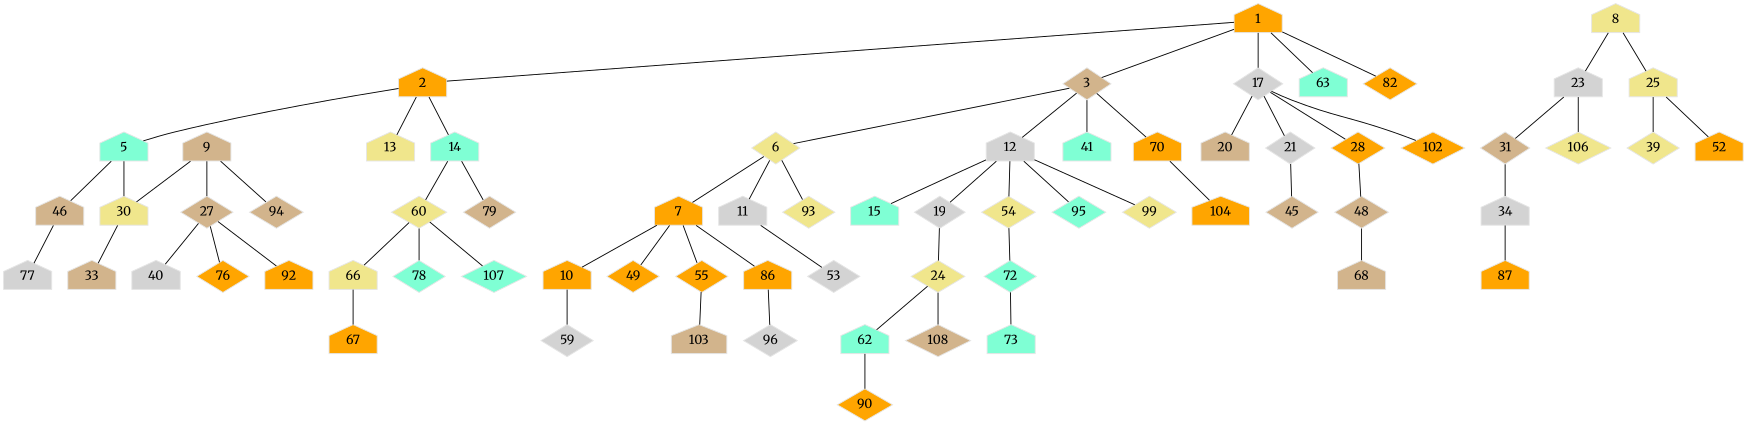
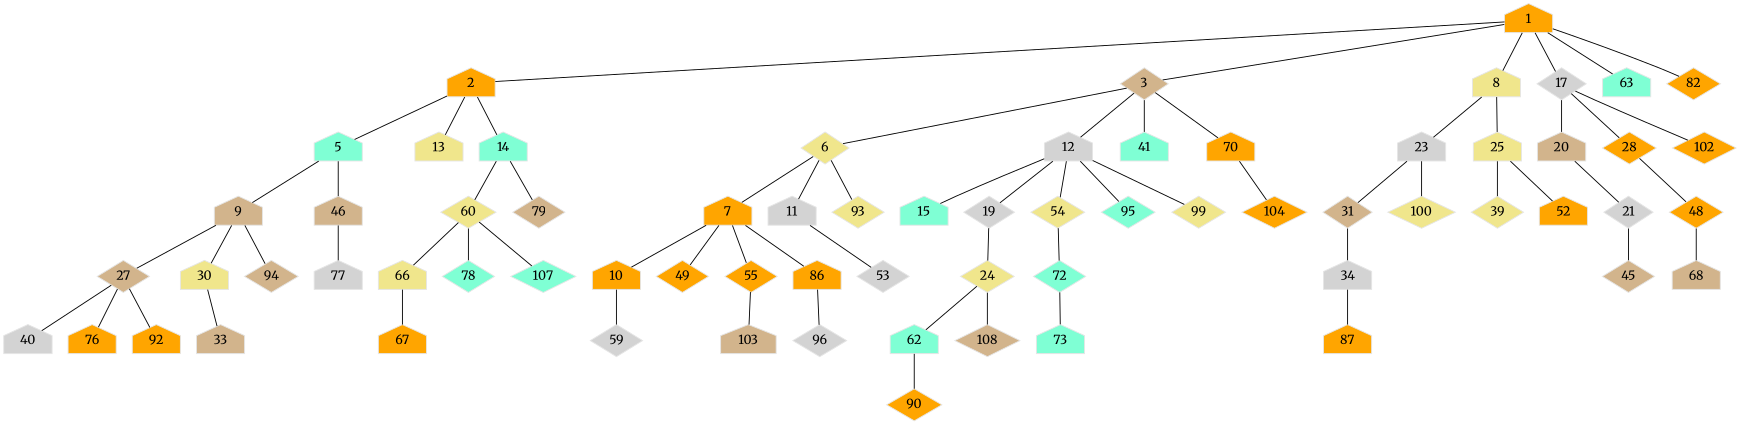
none -> (1513, 52)
(1274, 116) -> (1597, 182)
(1578, 148) -> (1422, 212)
(124, 179) -> (286, 182)
(1221, 212) -> (1274, 212)
(1362, 212) -> (1696, 212)
(223, 276) -> (92, 341)
